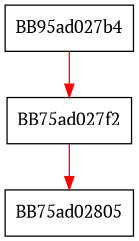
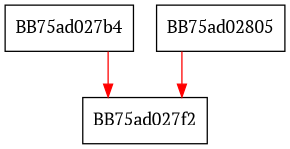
(69, 28) -> (69, 28)
(69, 160) -> (182, 68)
